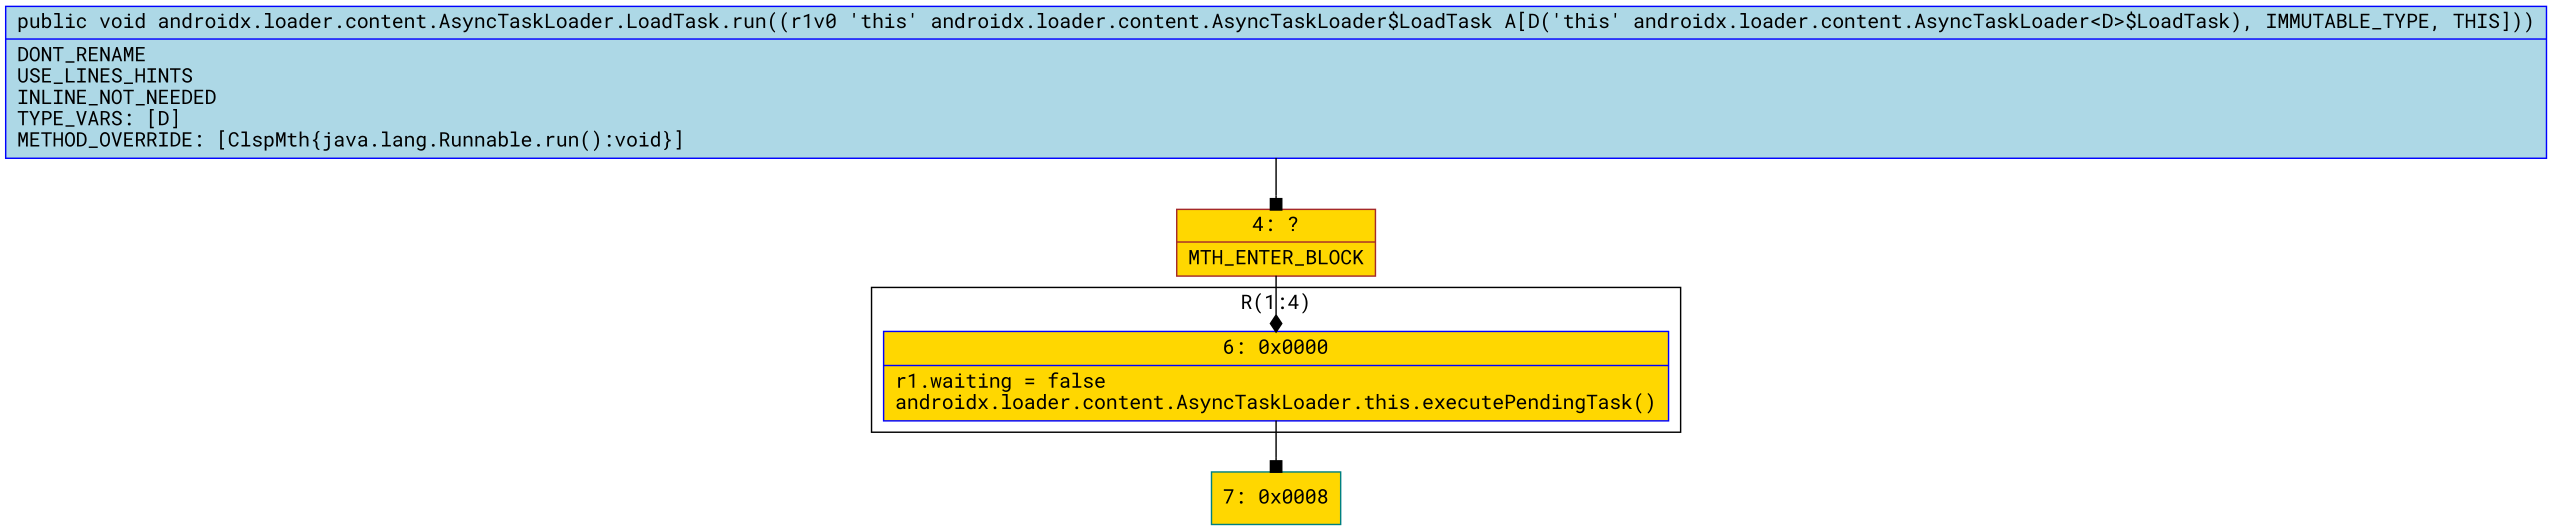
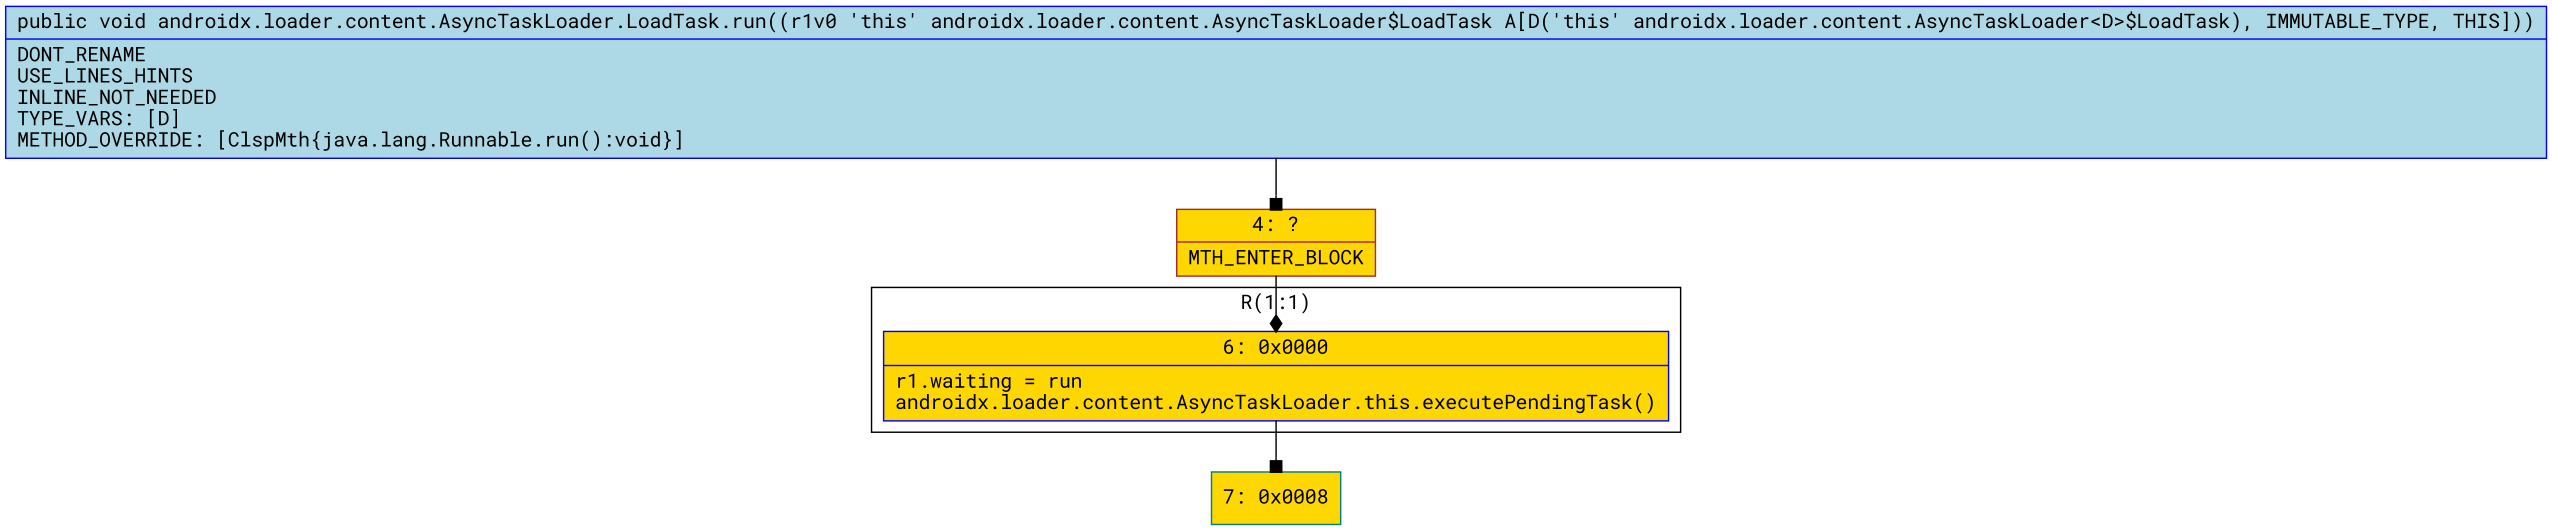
(1276, 304) -> (1276, 304)
(1001, 382) -> (989, 382)
